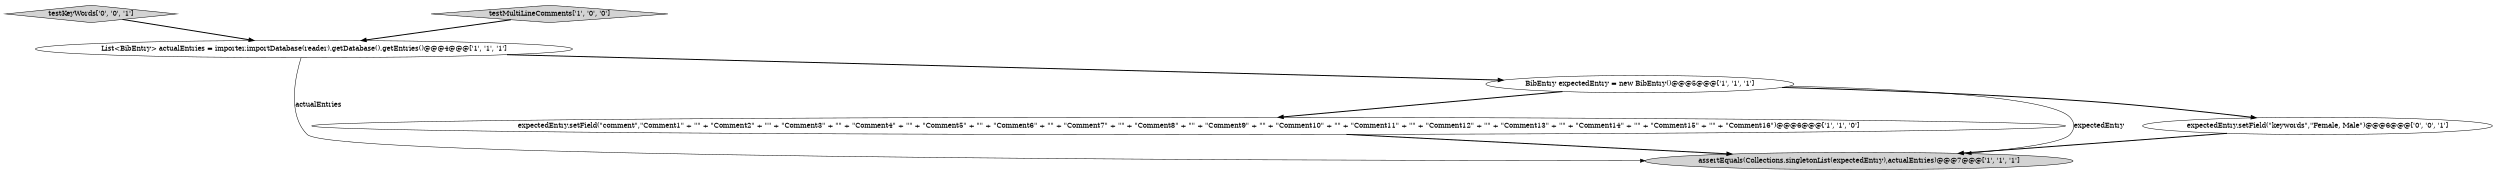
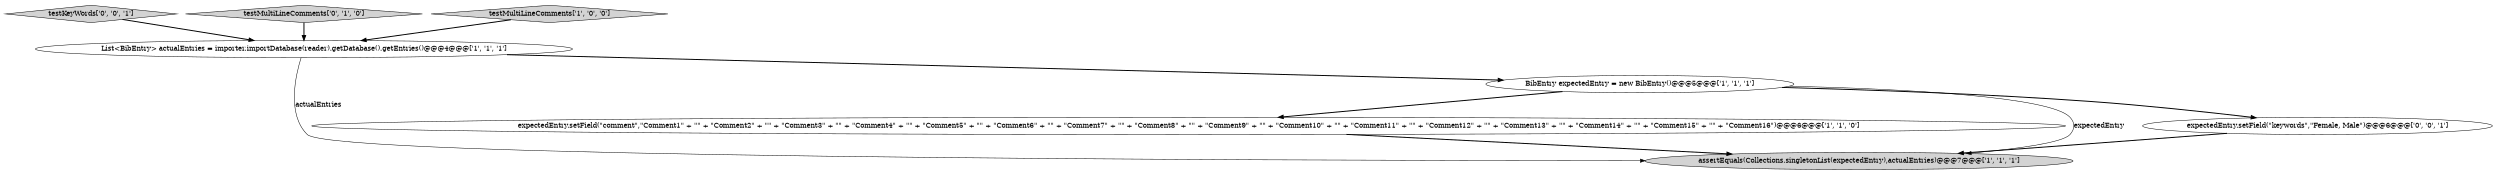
none -> (304, 14)
